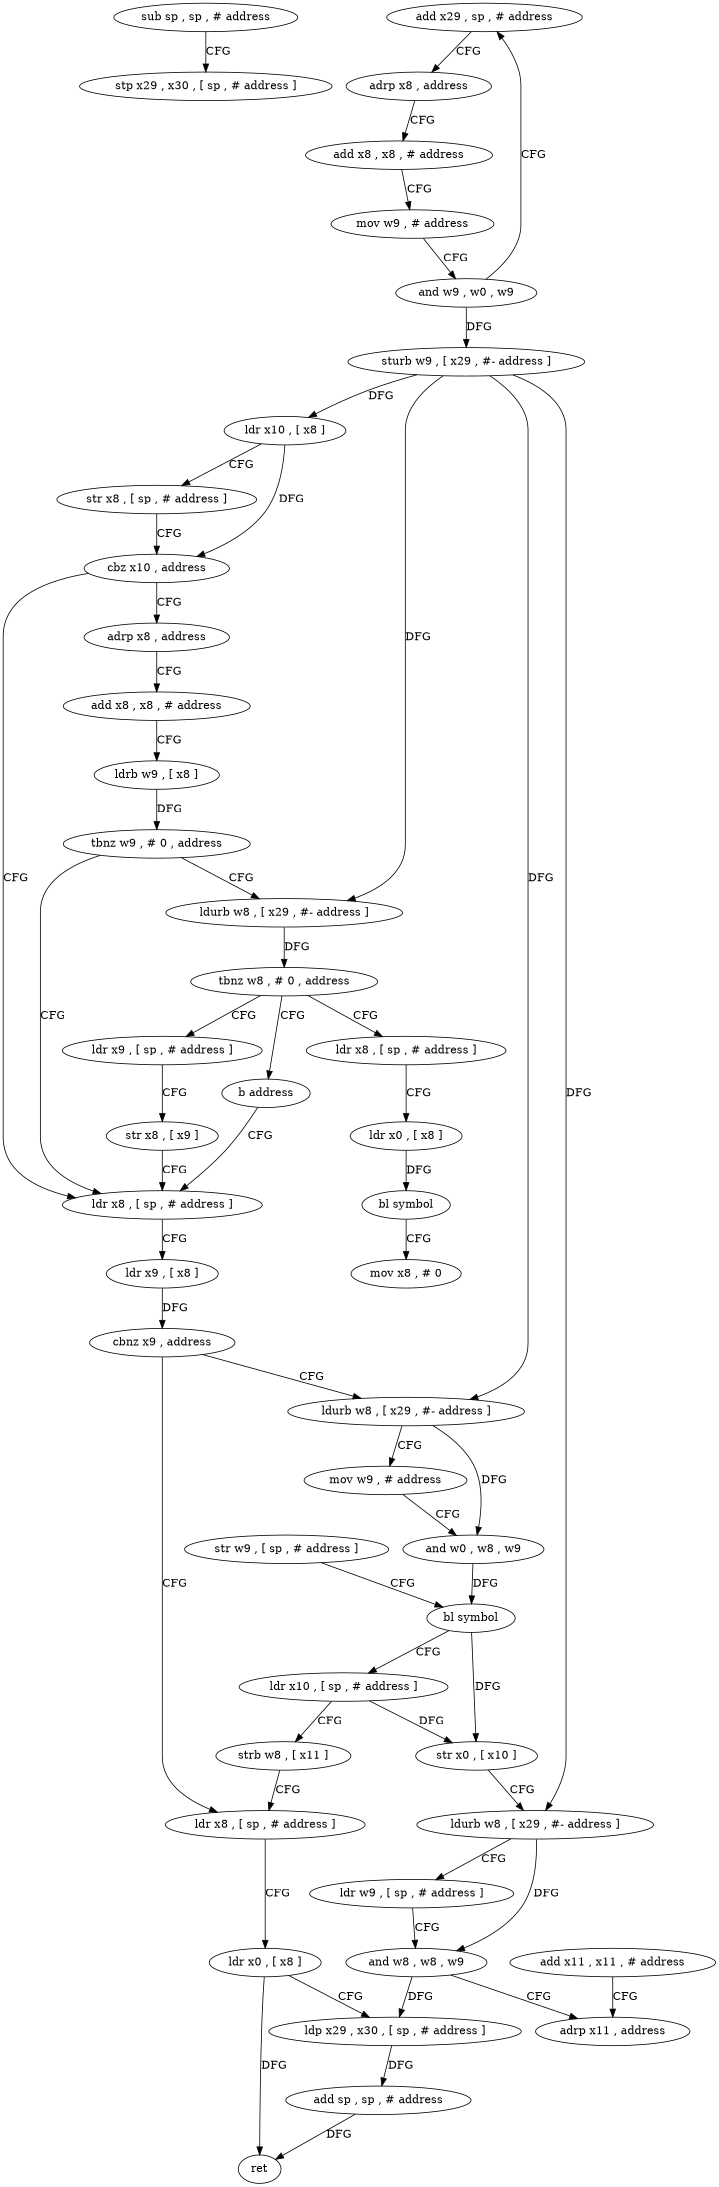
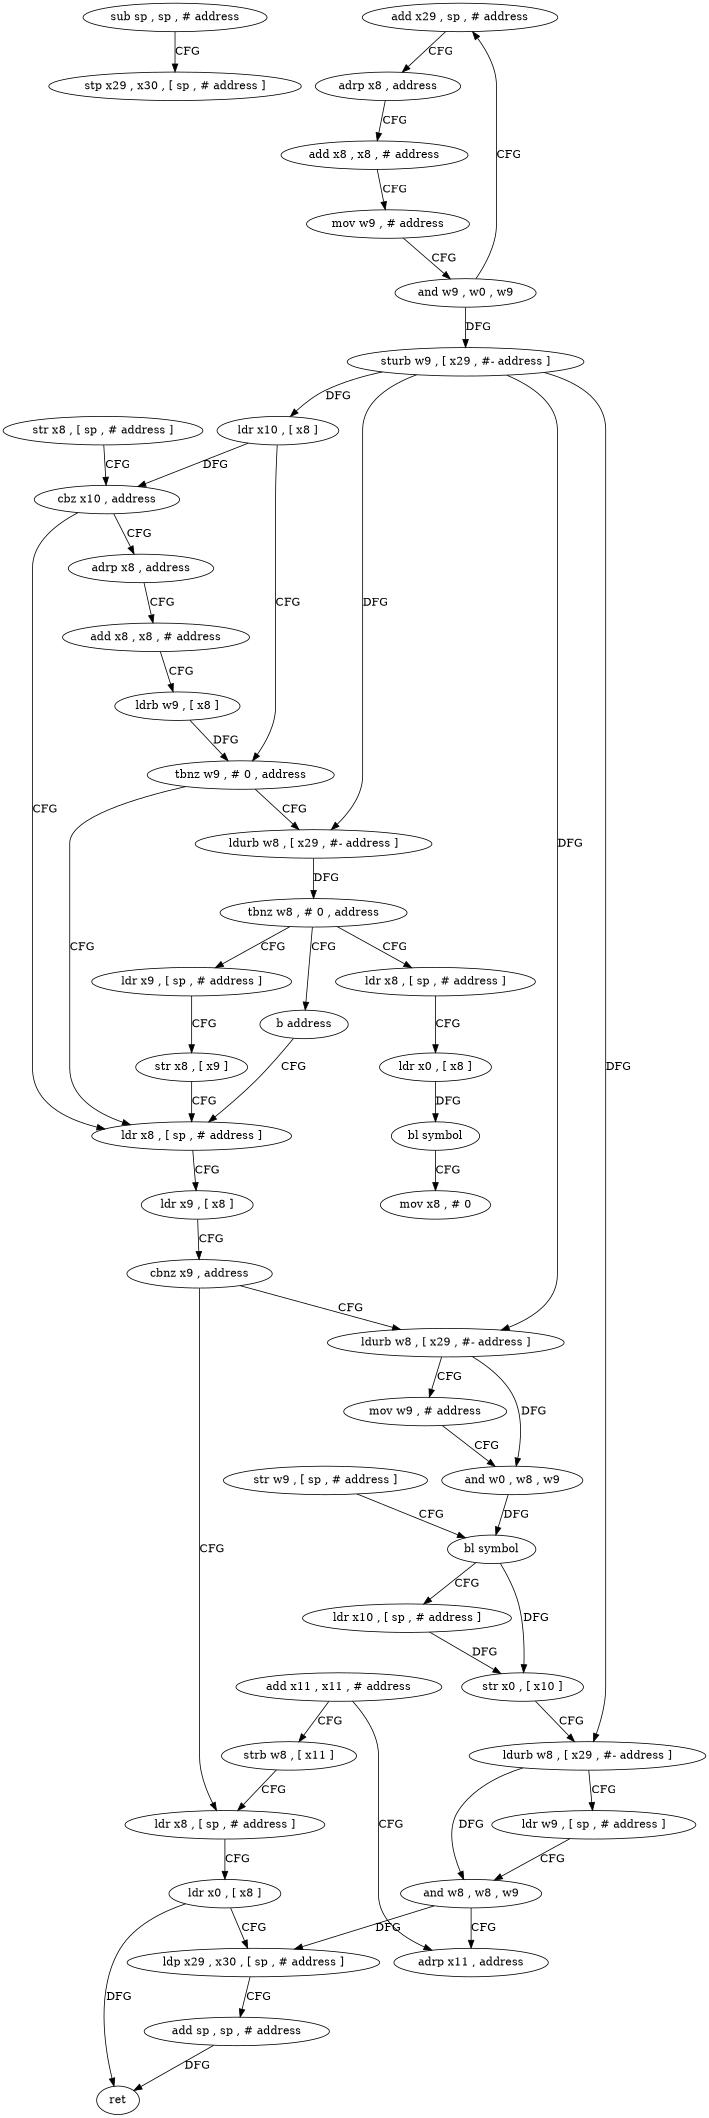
(225, 463) -> (276, 602)
(175, 1308) -> (211, 1239)
(316, 1719) -> (316, 1718)
(401, 2066) -> (259, 1997)
